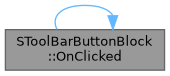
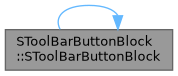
(85, 50) -> (89, 50)
